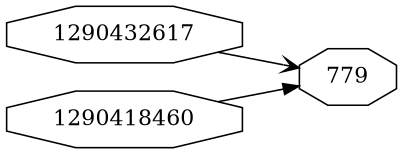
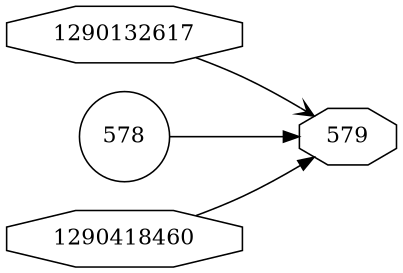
(125, 35) -> (125, 35)
(348, 77) -> (348, 137)
none -> (125, 137)
